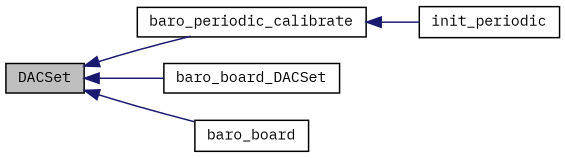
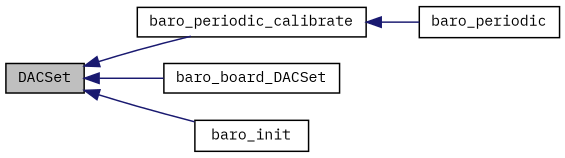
(489, 22) -> (489, 22)
(252, 136) -> (252, 136)
